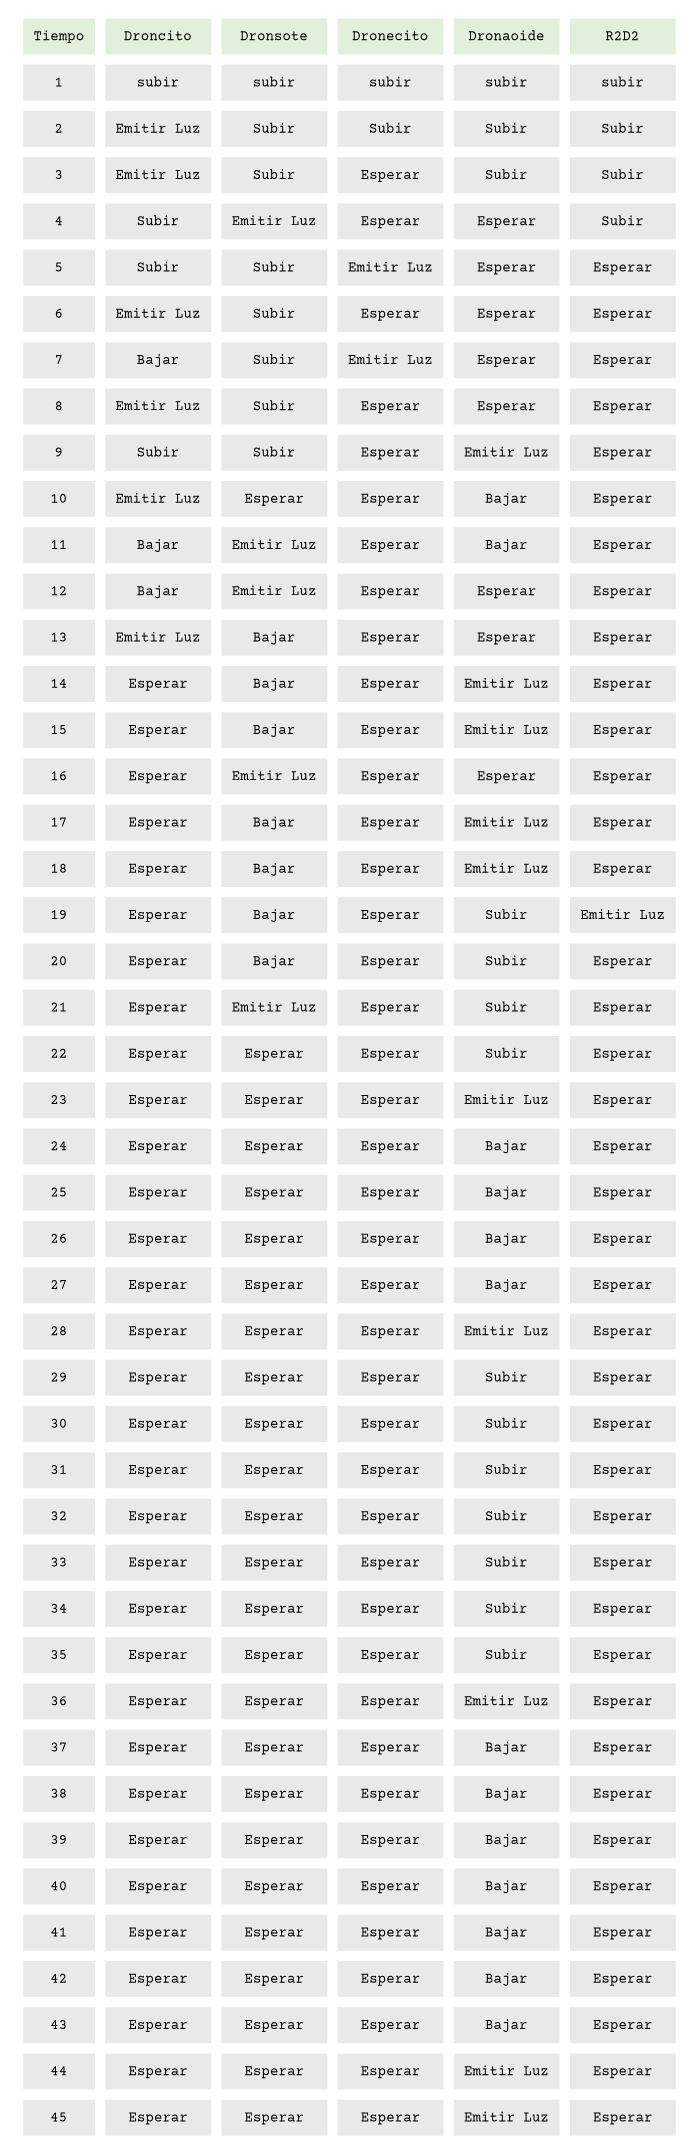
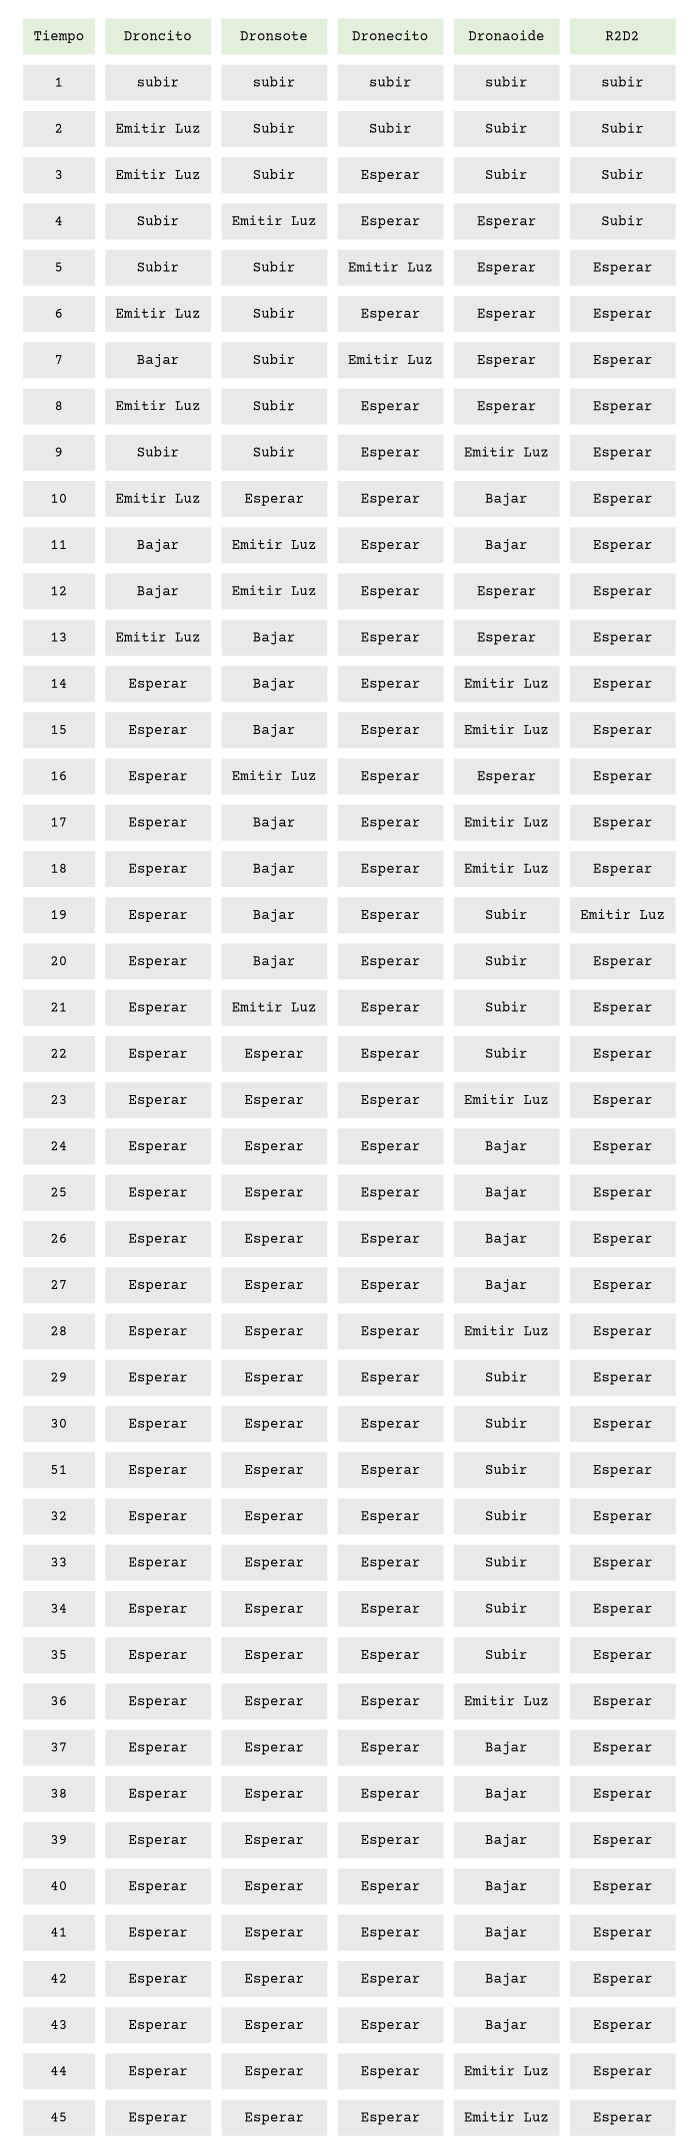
(59, 1470) -> (59, 1470)
